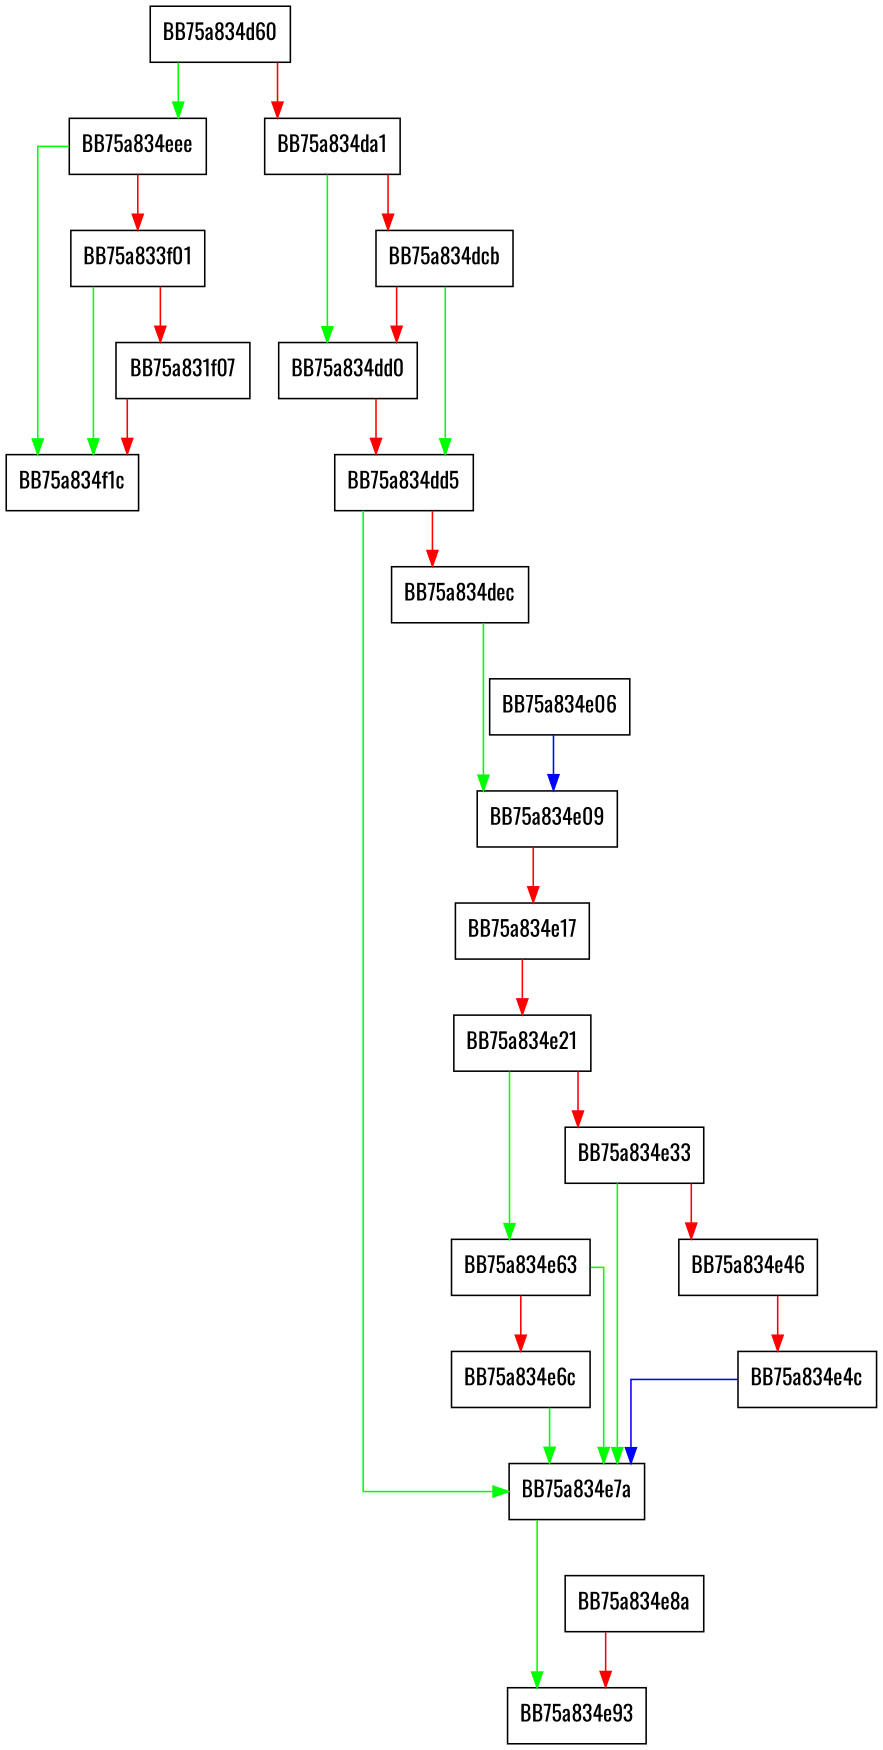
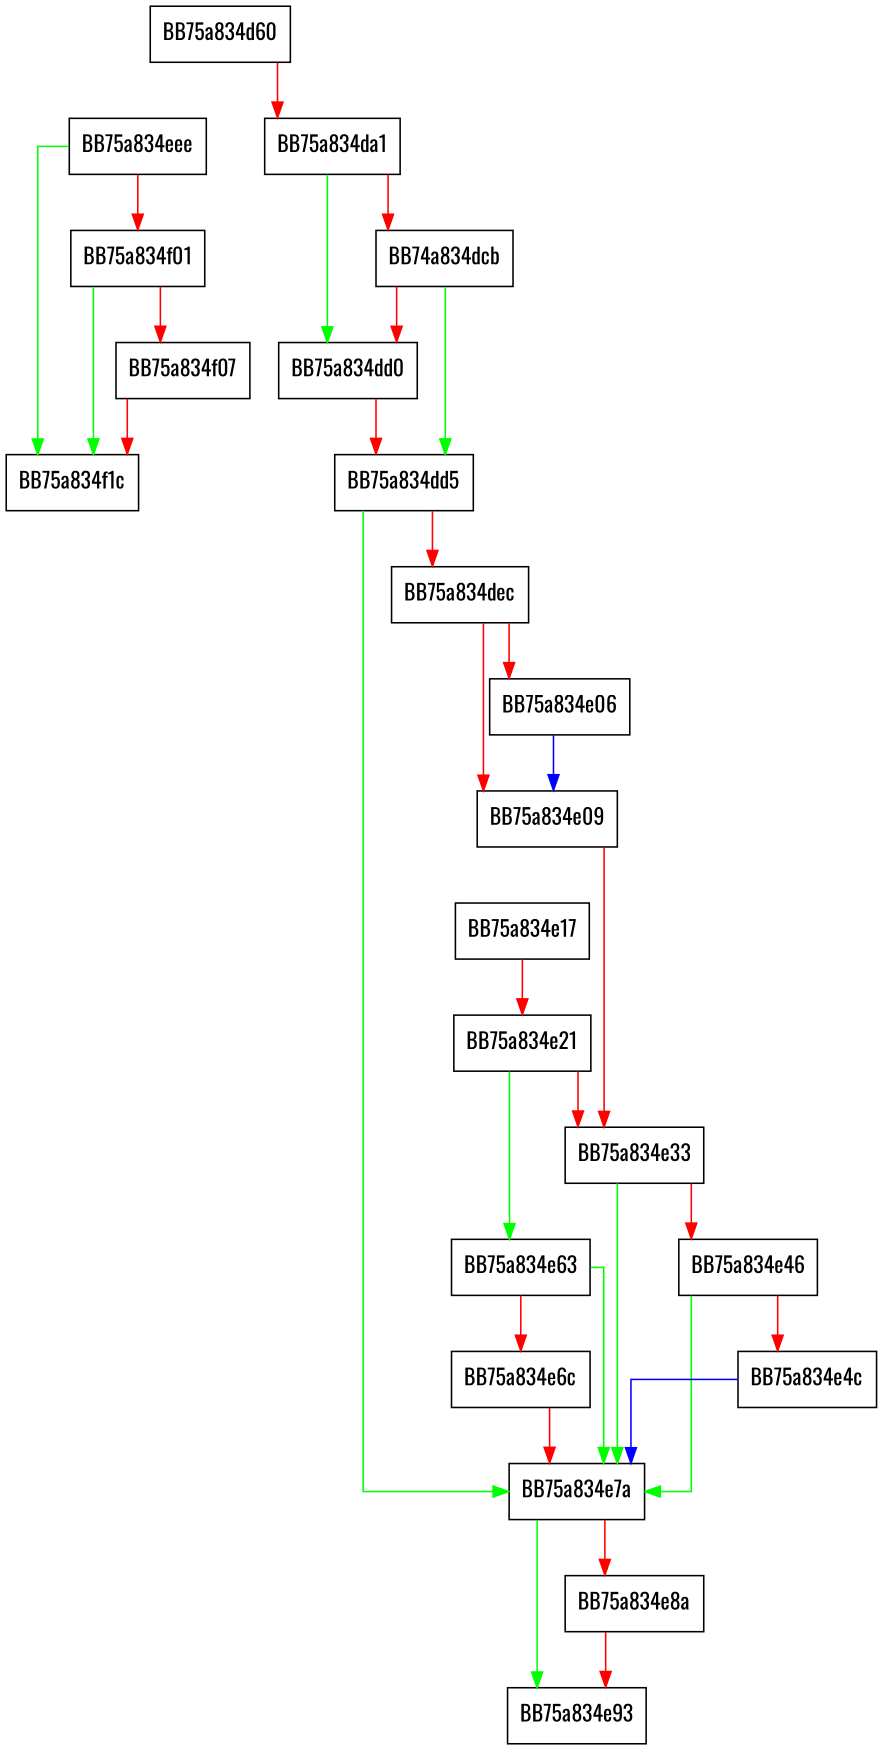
(178, 82) -> none
(138, 258) -> (138, 258)
(445, 258) -> (445, 258)
(183, 371) -> (183, 371)
none -> (509, 643)
(483, 699) -> (483, 699)
(533, 867) -> (604, 979)
none -> (691, 1409)
(550, 1428) -> (550, 1428)
none -> (605, 1540)
